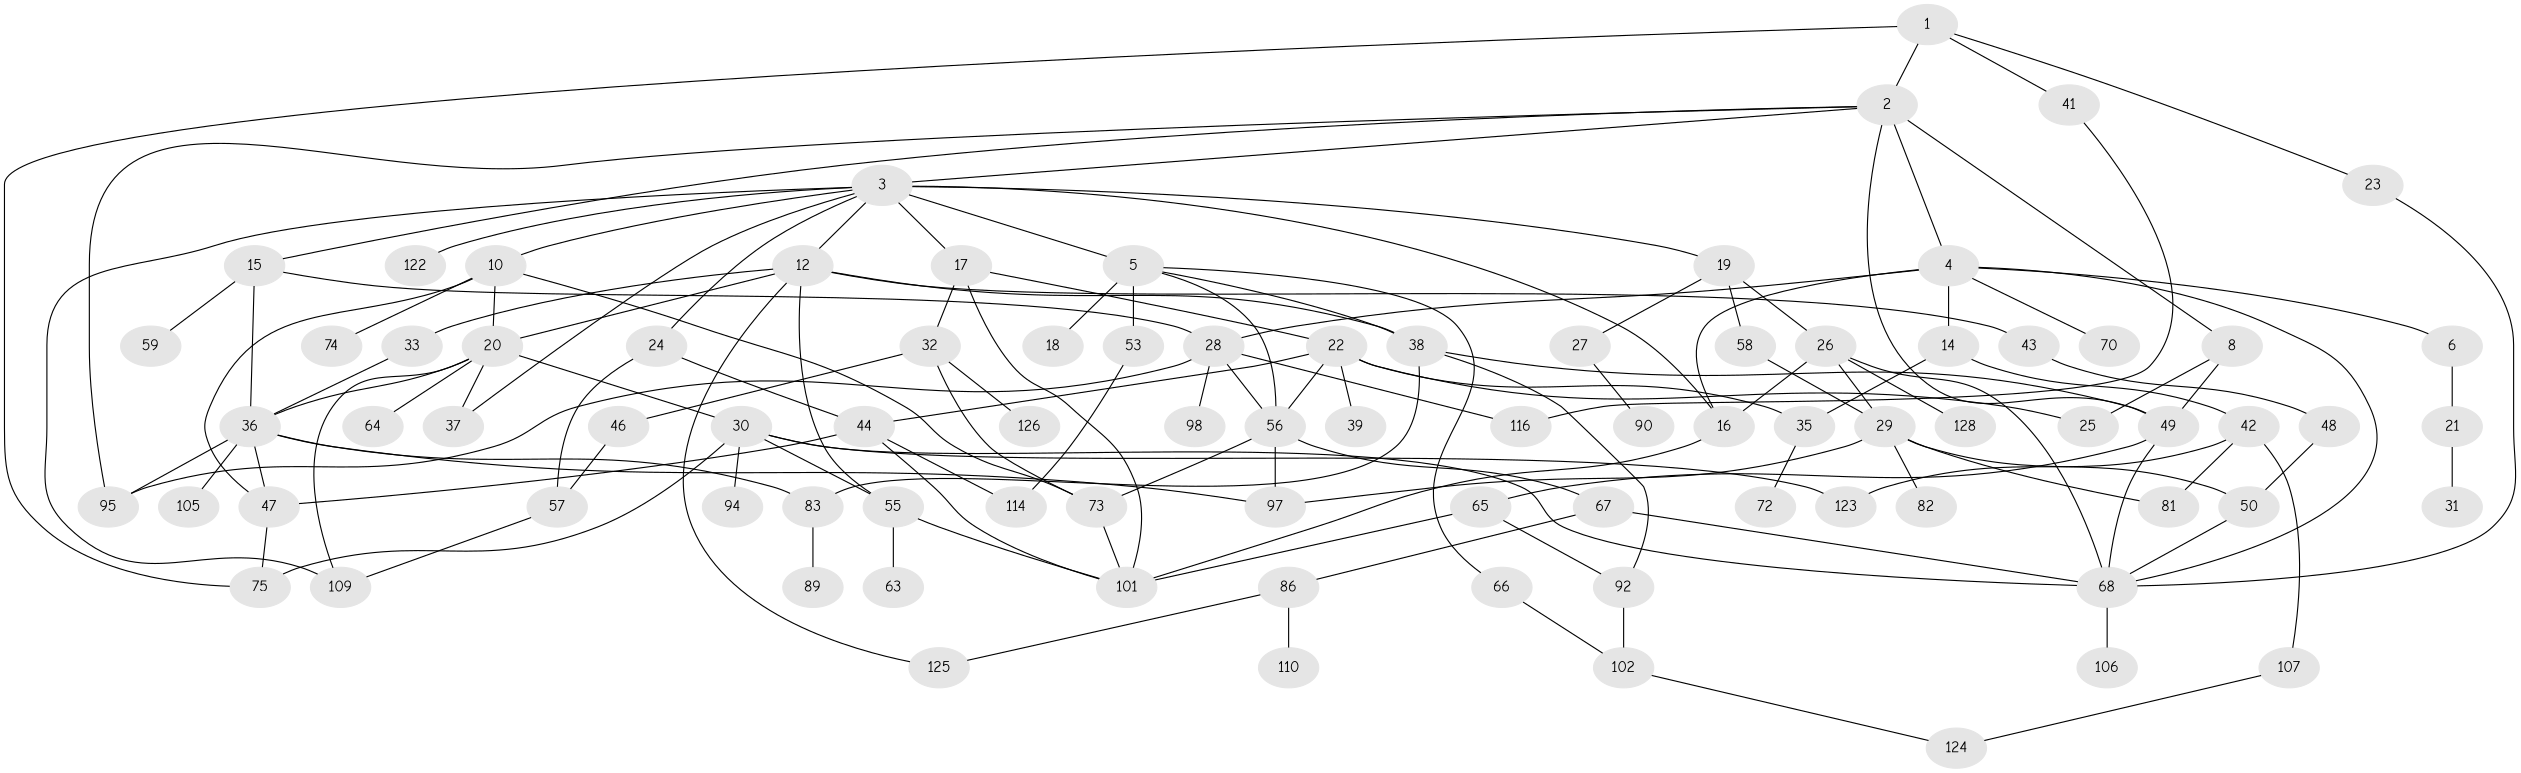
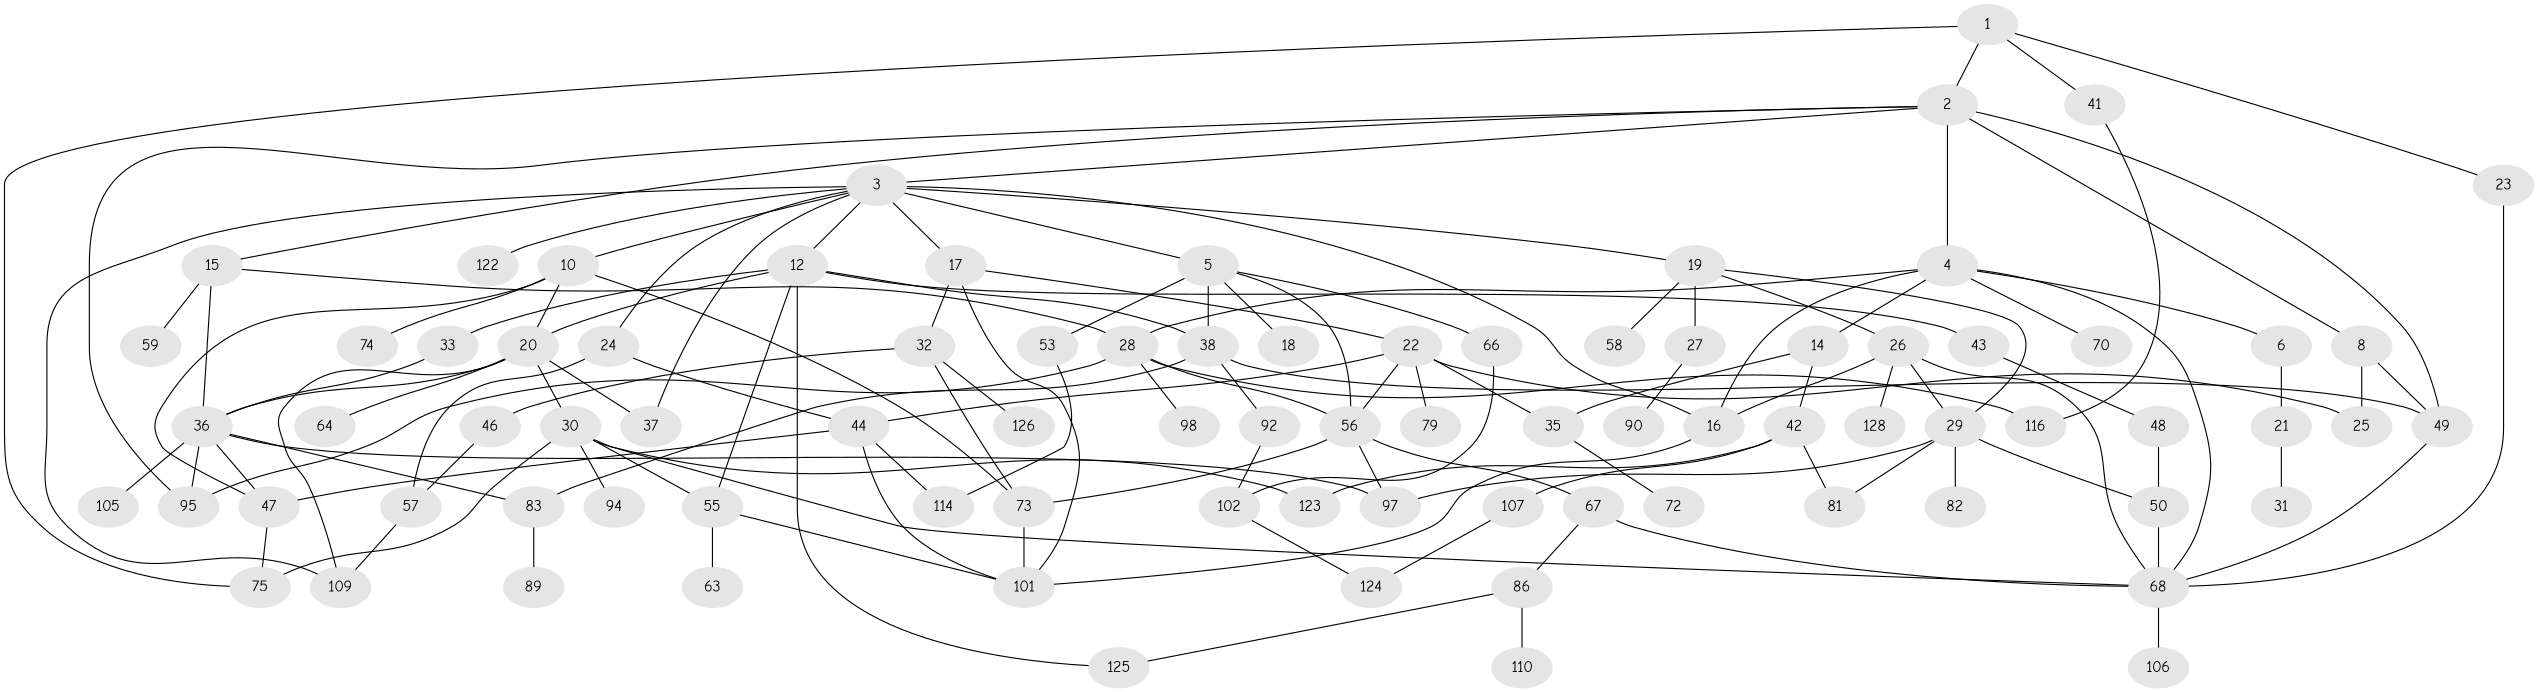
(1815, 386) -> (1926, 299)
(1356, 427) -> (1430, 427)
(1481, 507) -> none
